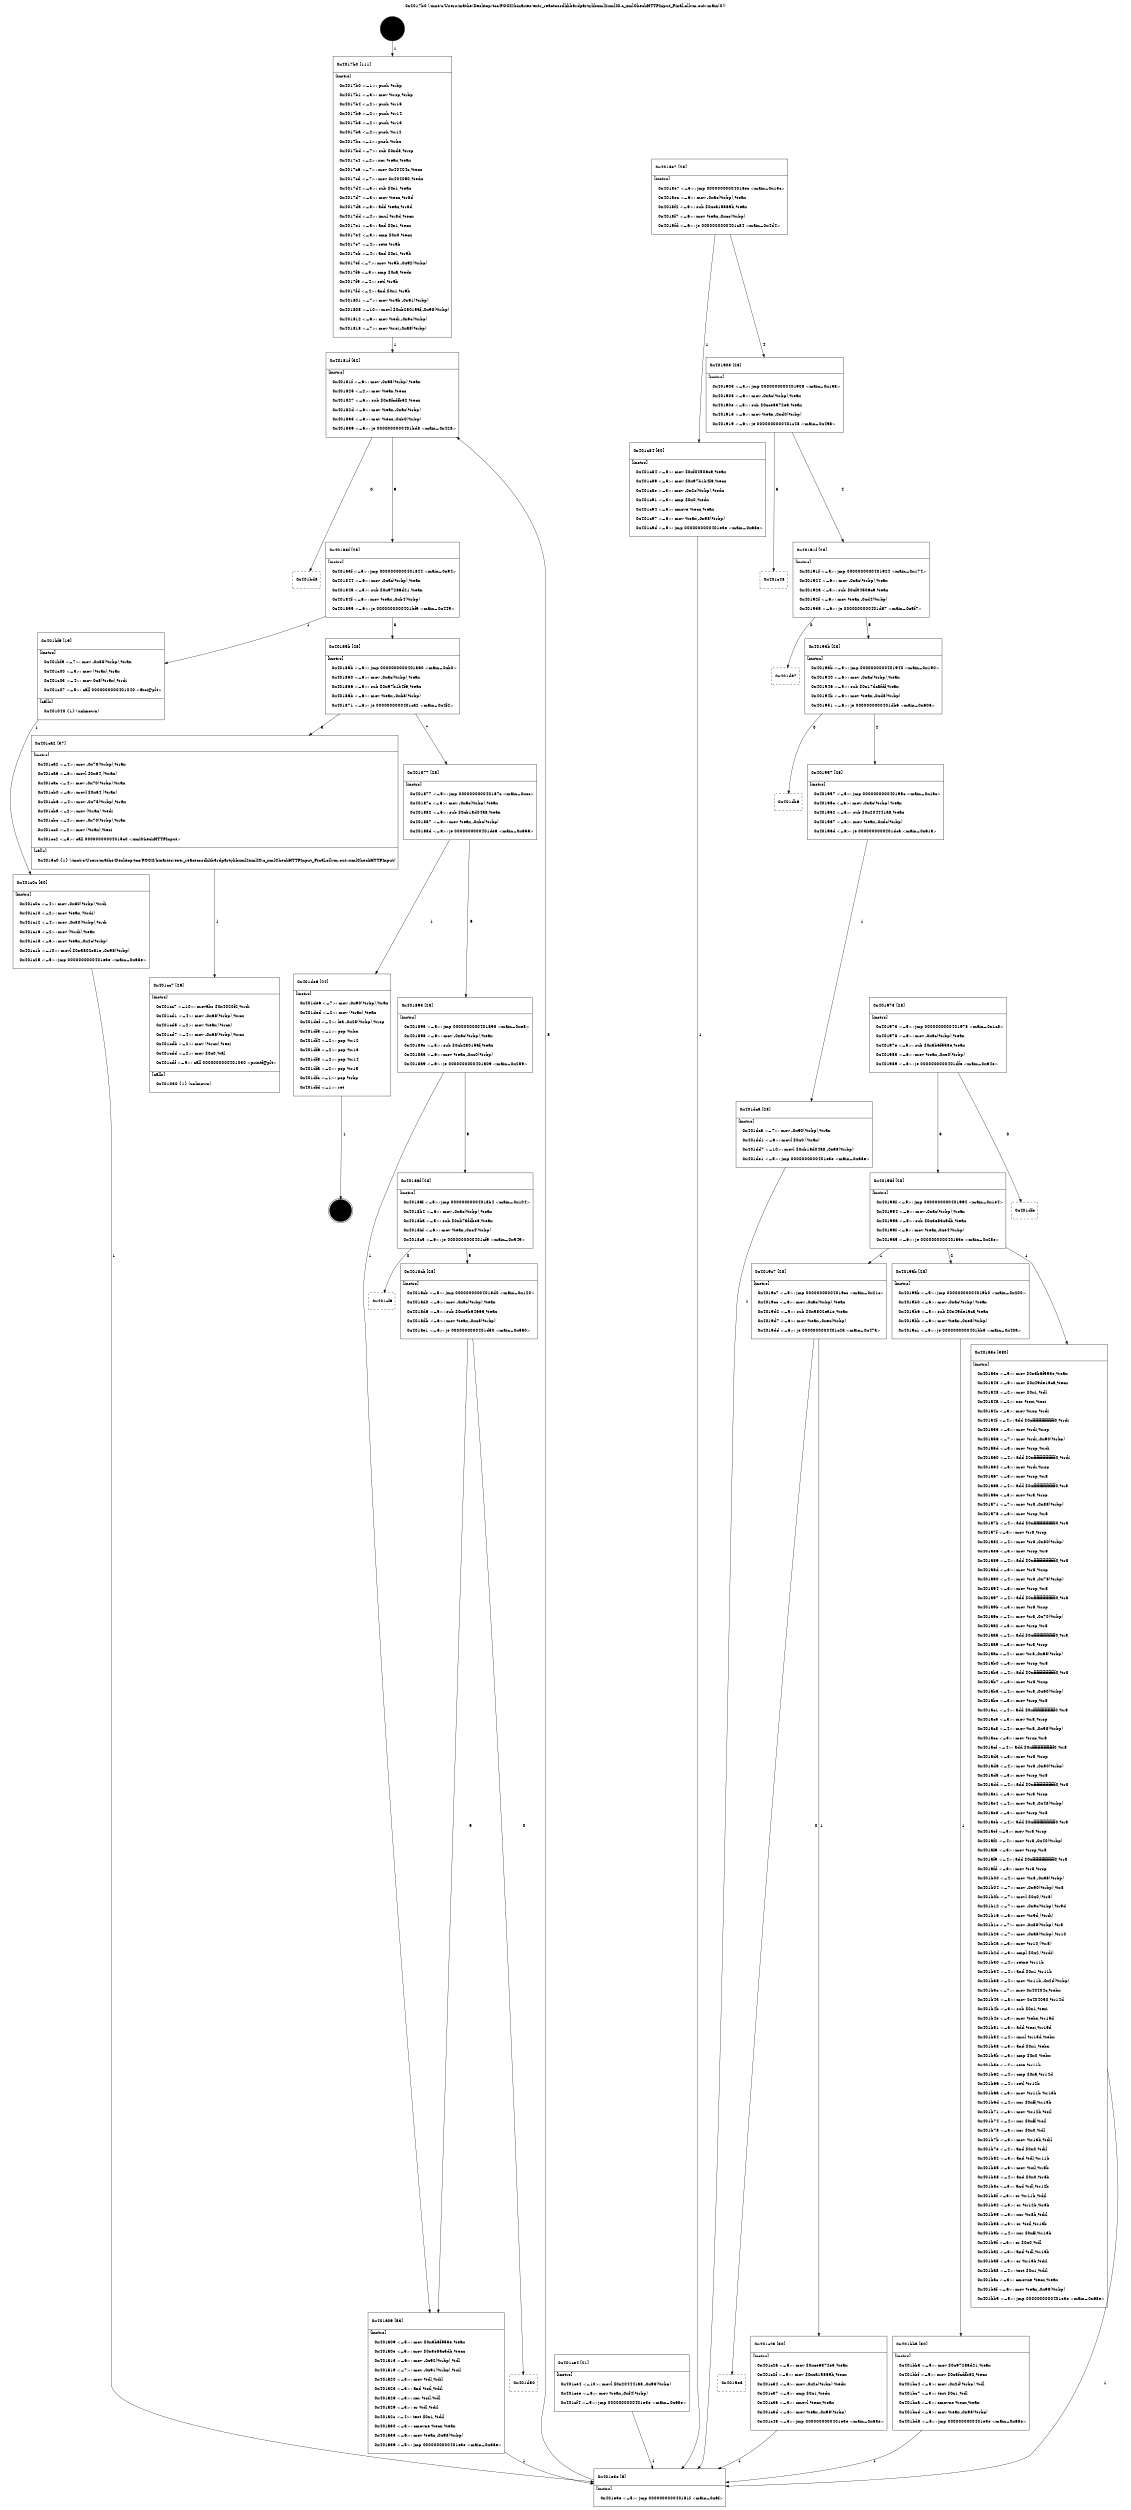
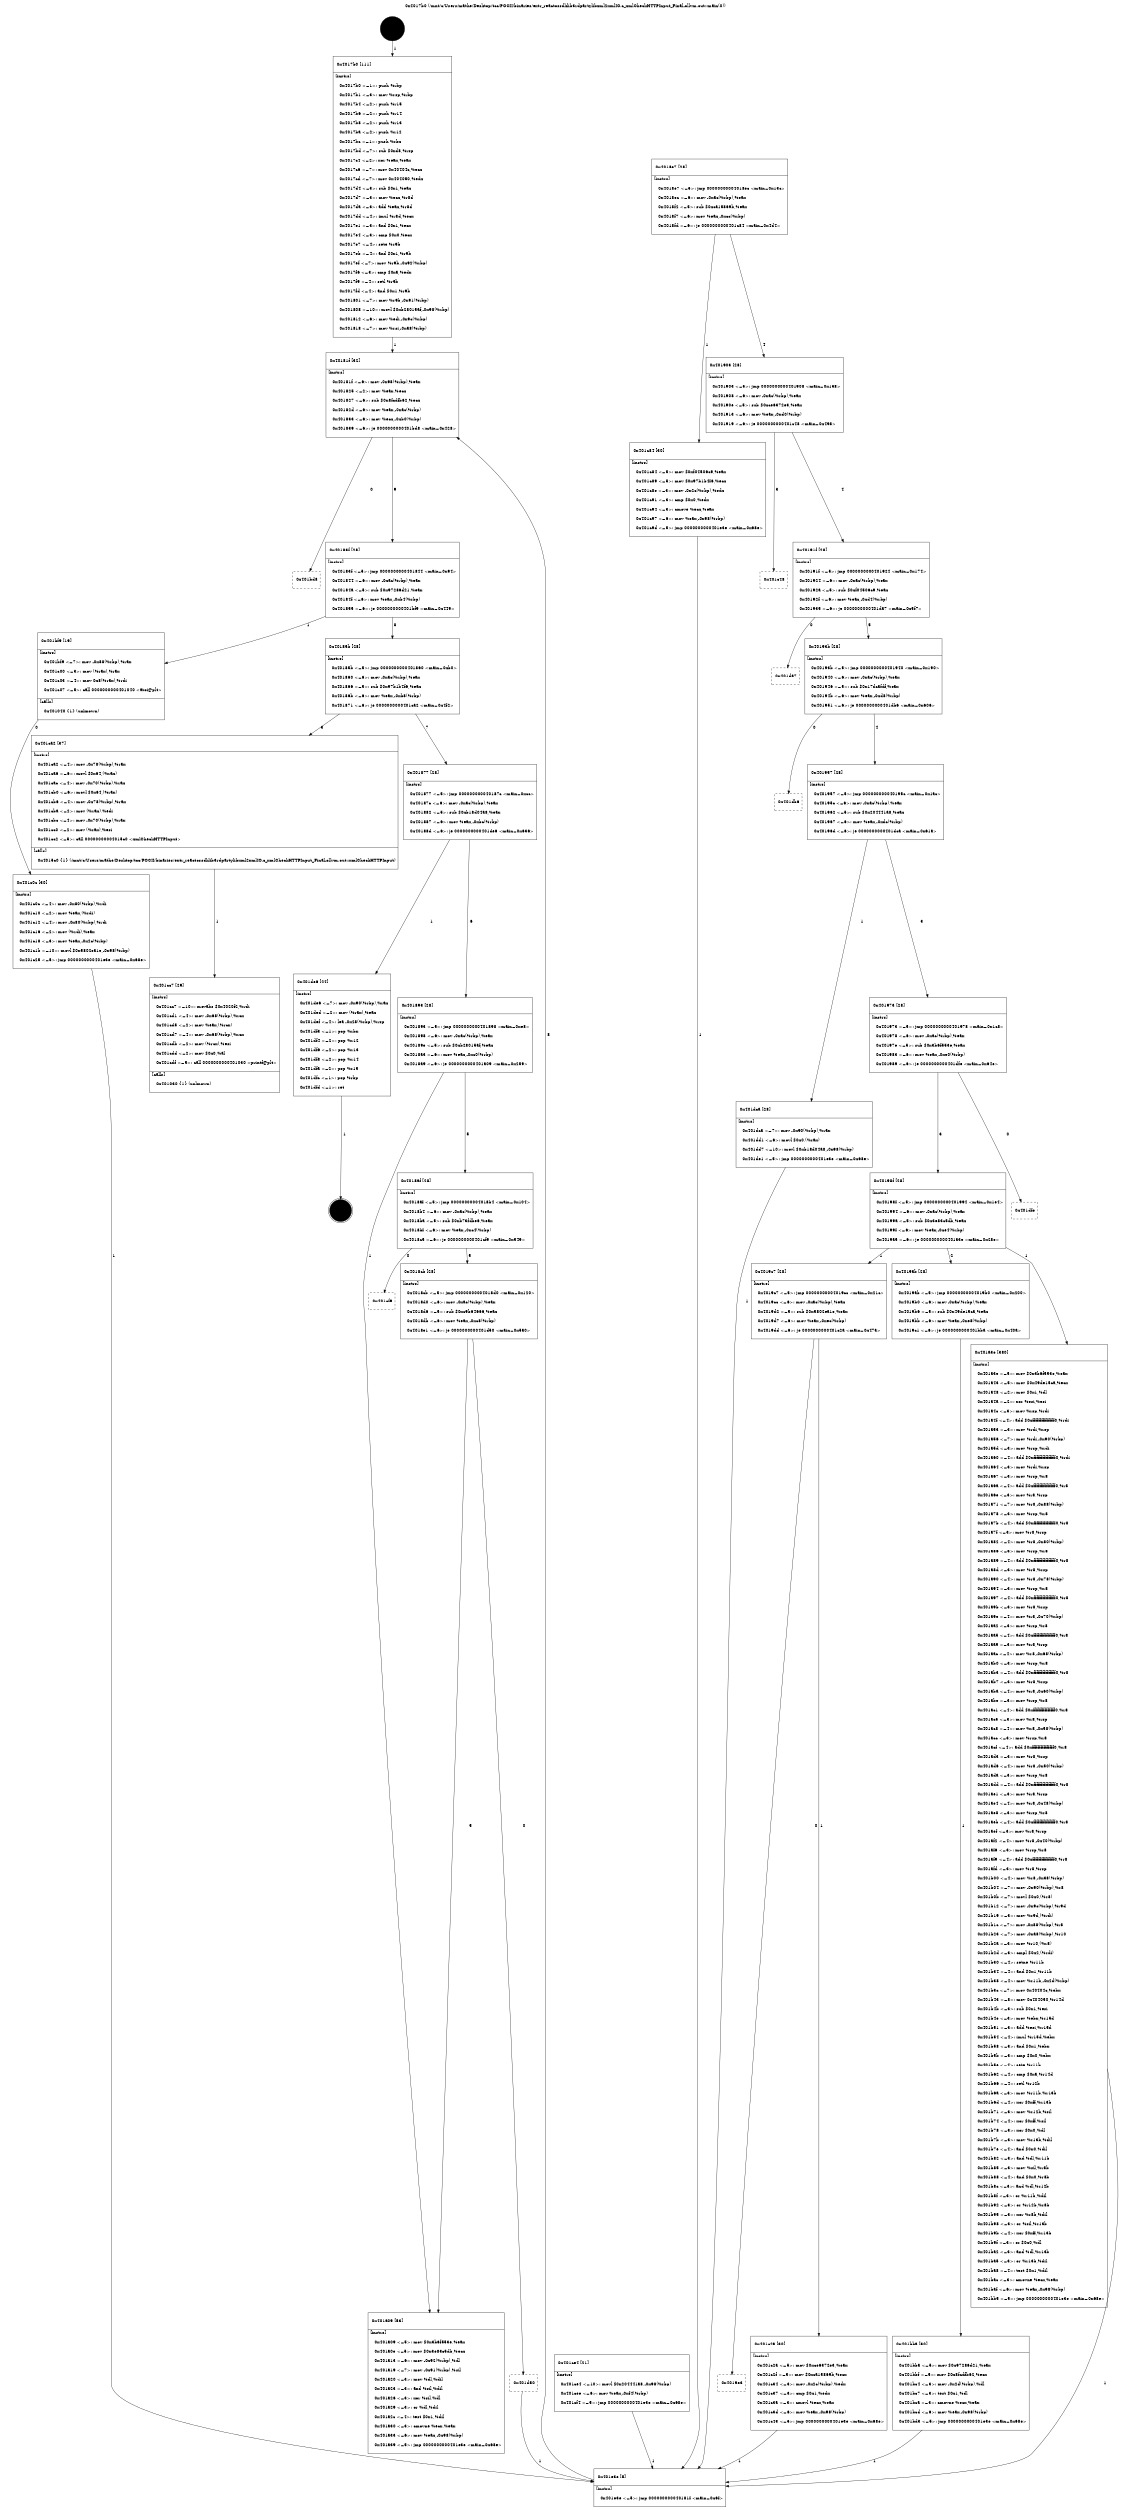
(36, 728) -> (36, 728)
none -> (906, 917)
(546, 2472) -> (532, 2456)
